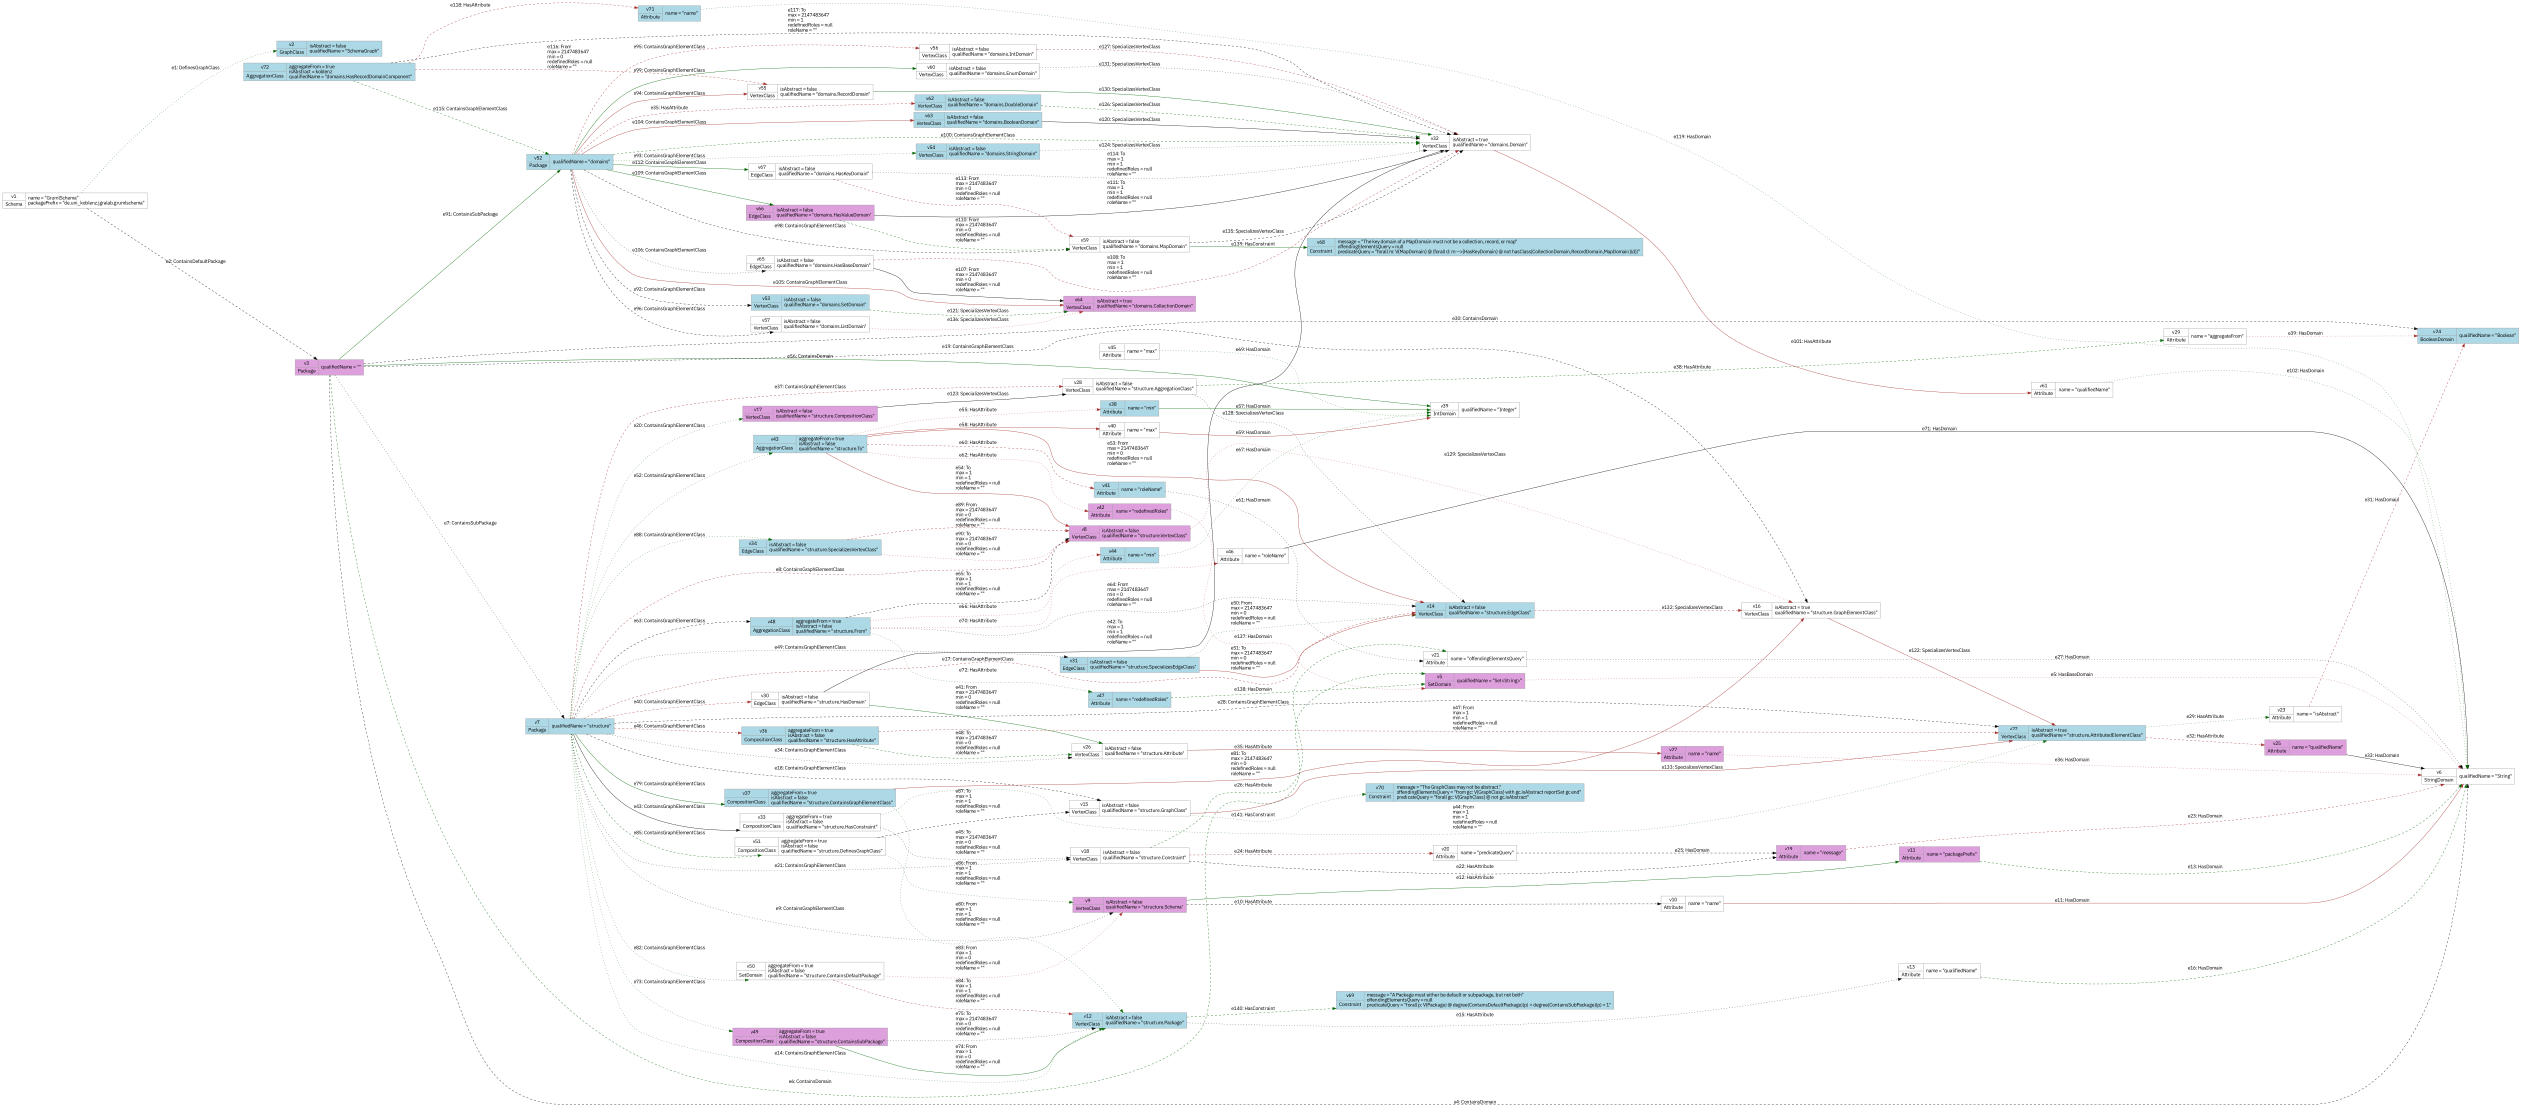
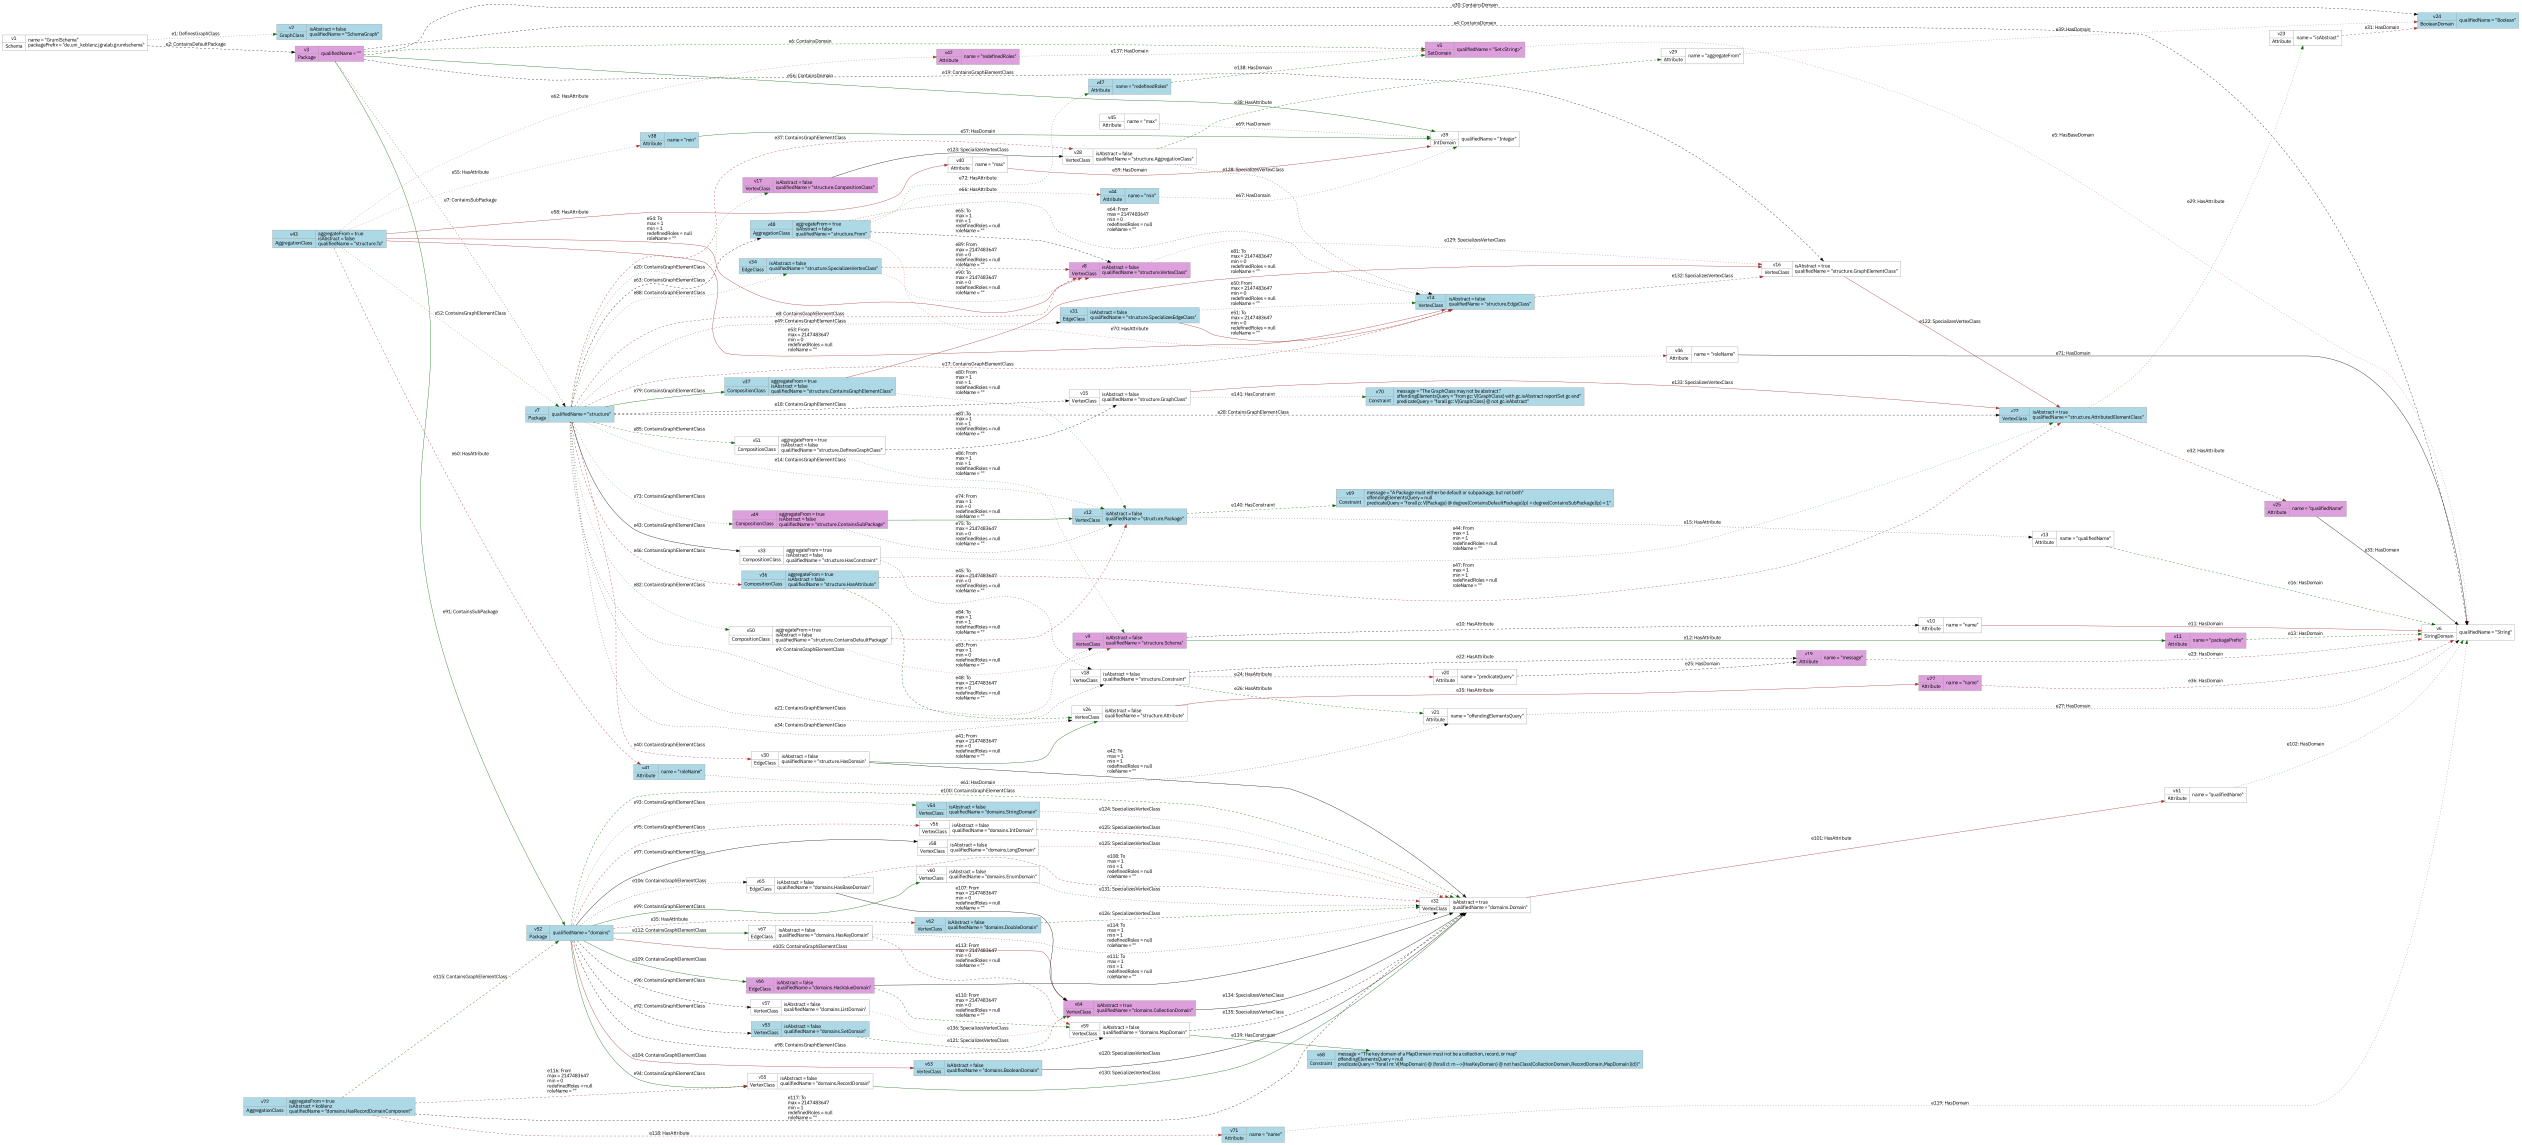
(1130, 47) -> (1130, 828)
(649, 100) -> (617, 1063)
(620, 548) -> (449, 326)
(2071, 765) -> (2219, 686)
none -> (978, 848)
(751, 975) -> (751, 639)
none -> (1335, 982)
